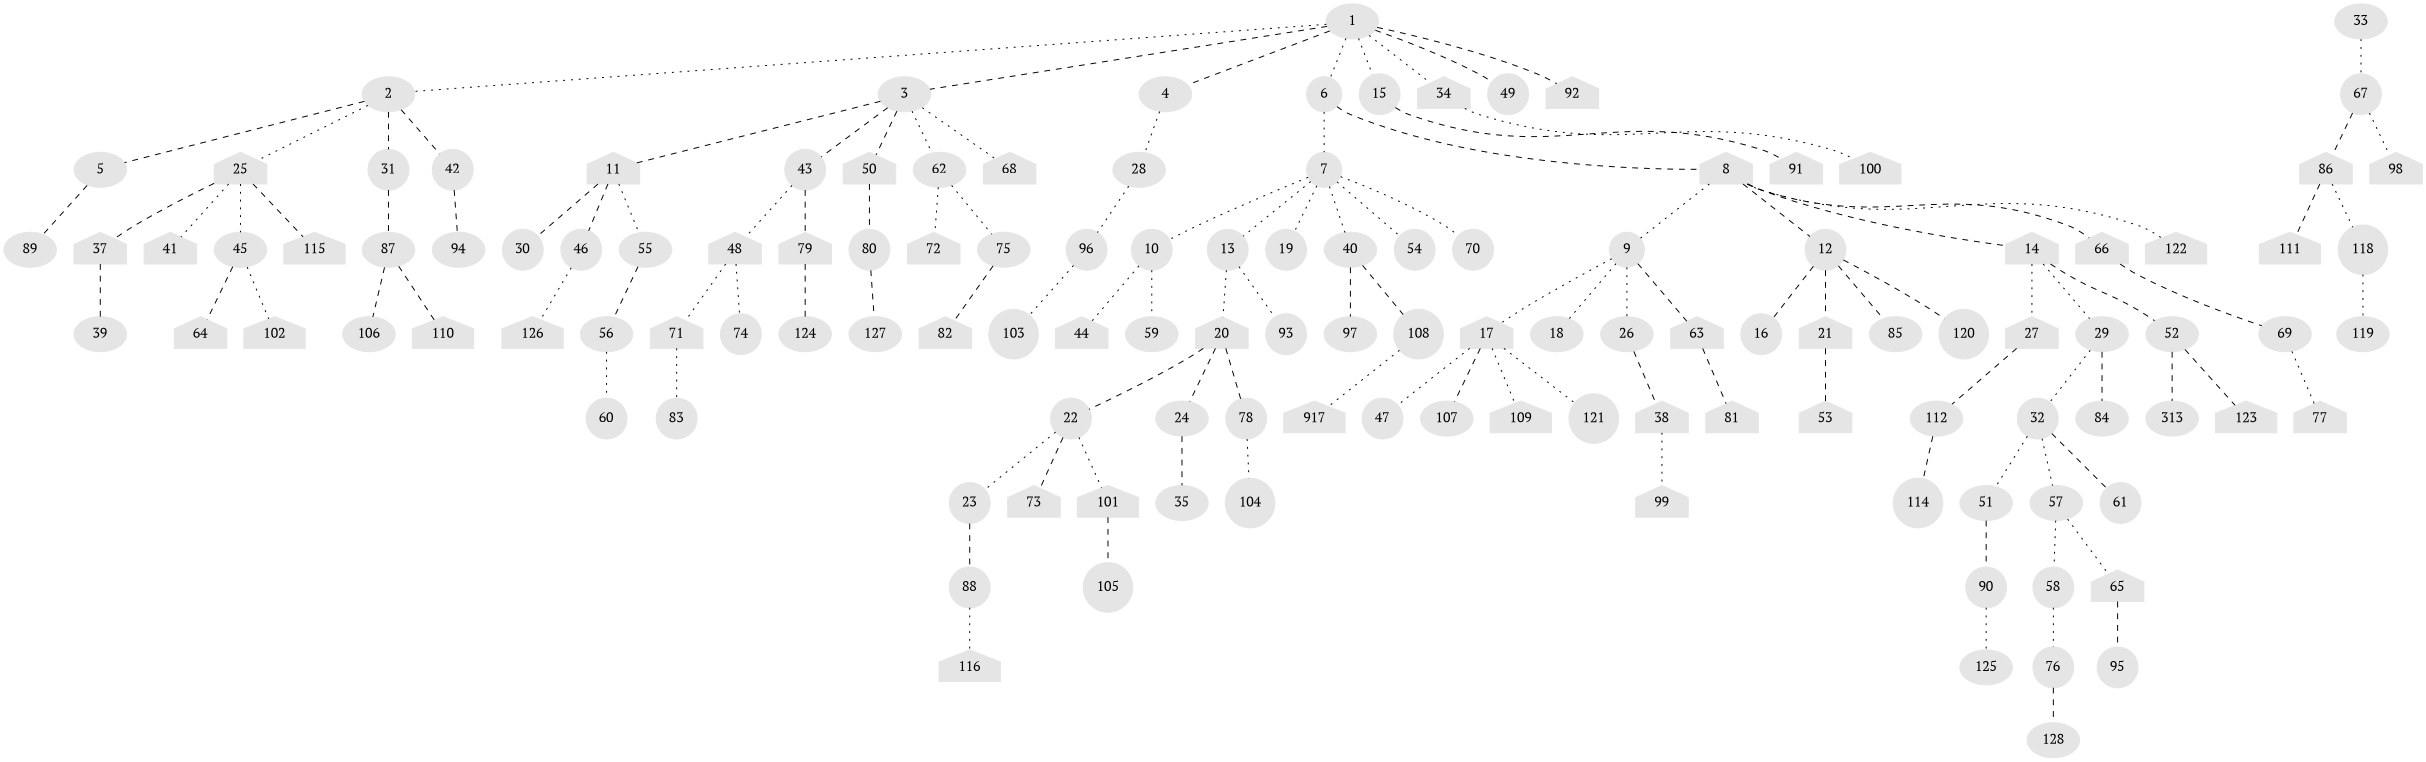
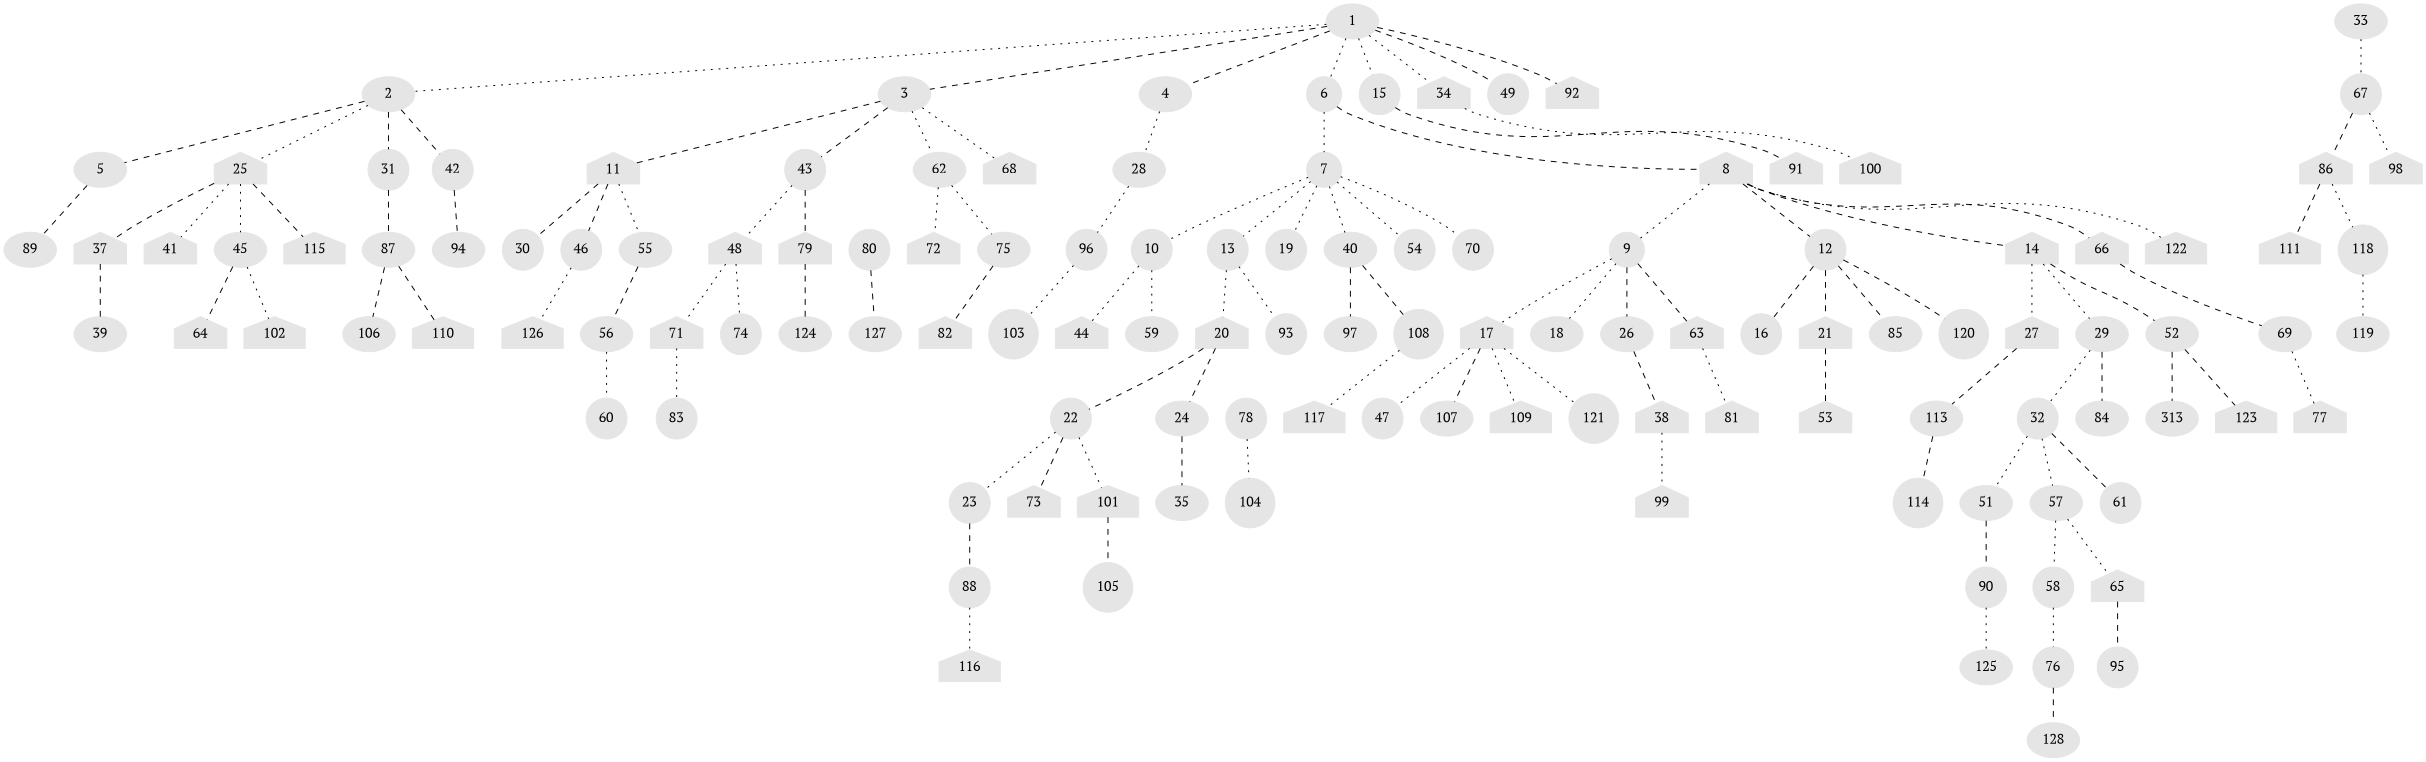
(869, 170) -> none
(1627, 292) -> (1627, 292)
(1233, 374) -> none
(1714, 376) -> (1714, 376)
(1314, 419) -> (1314, 419)
(1937, 419) -> (1937, 419)
